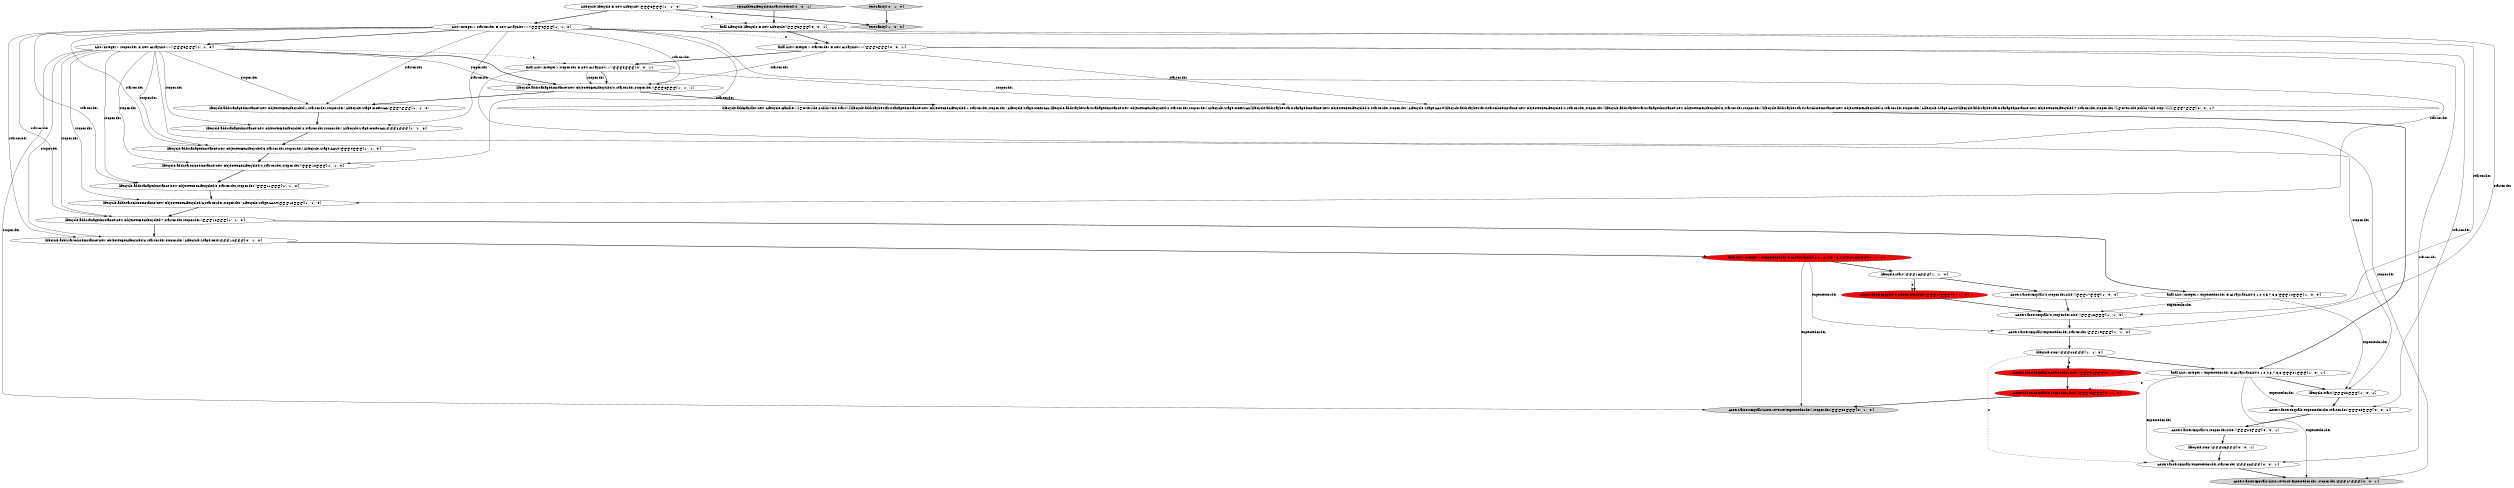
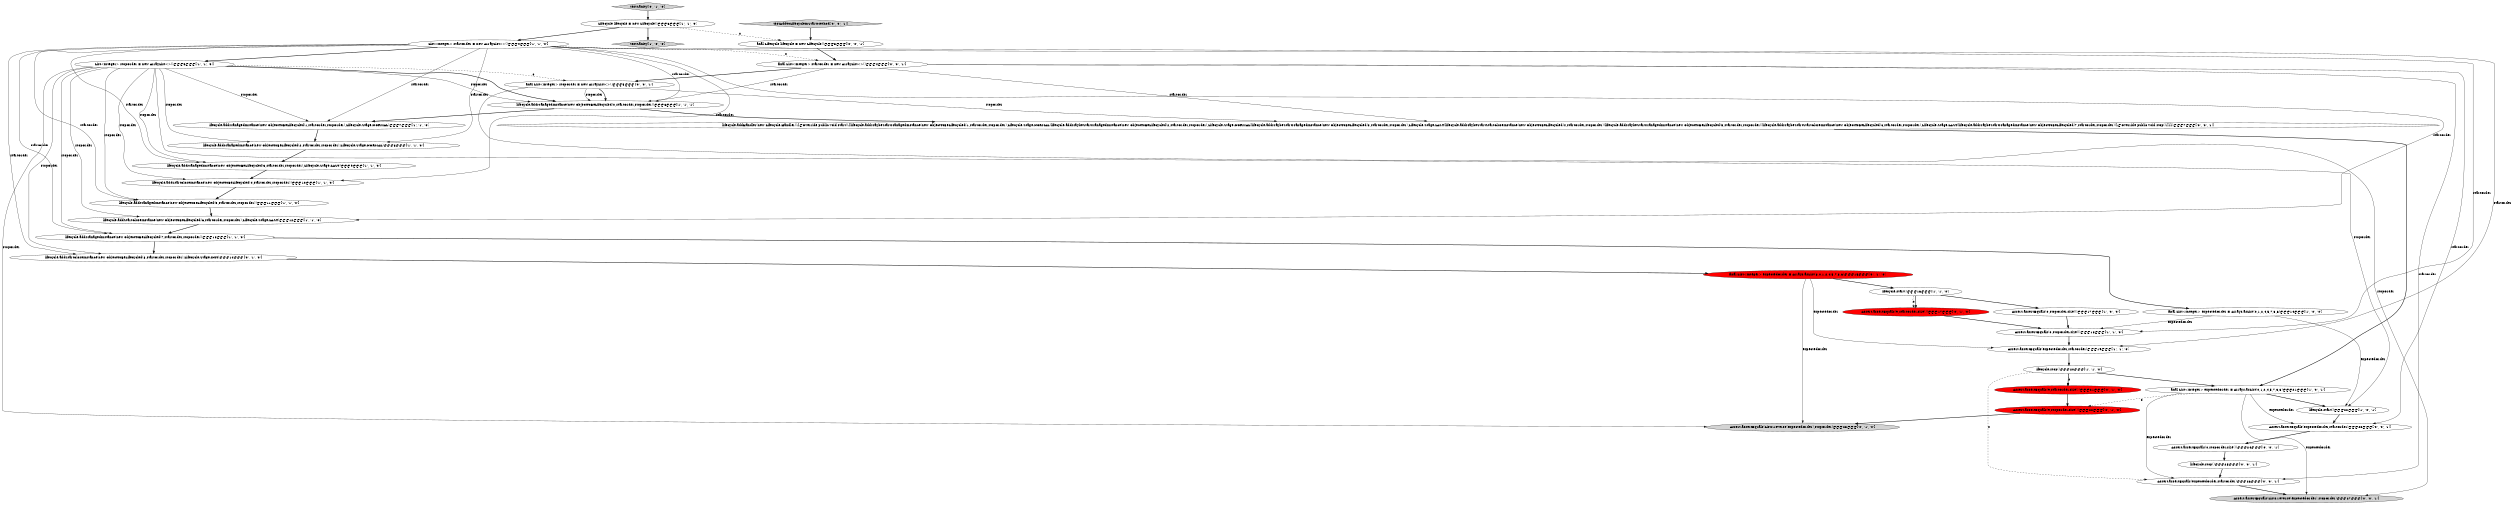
(887, 16) -> (648, 14)
